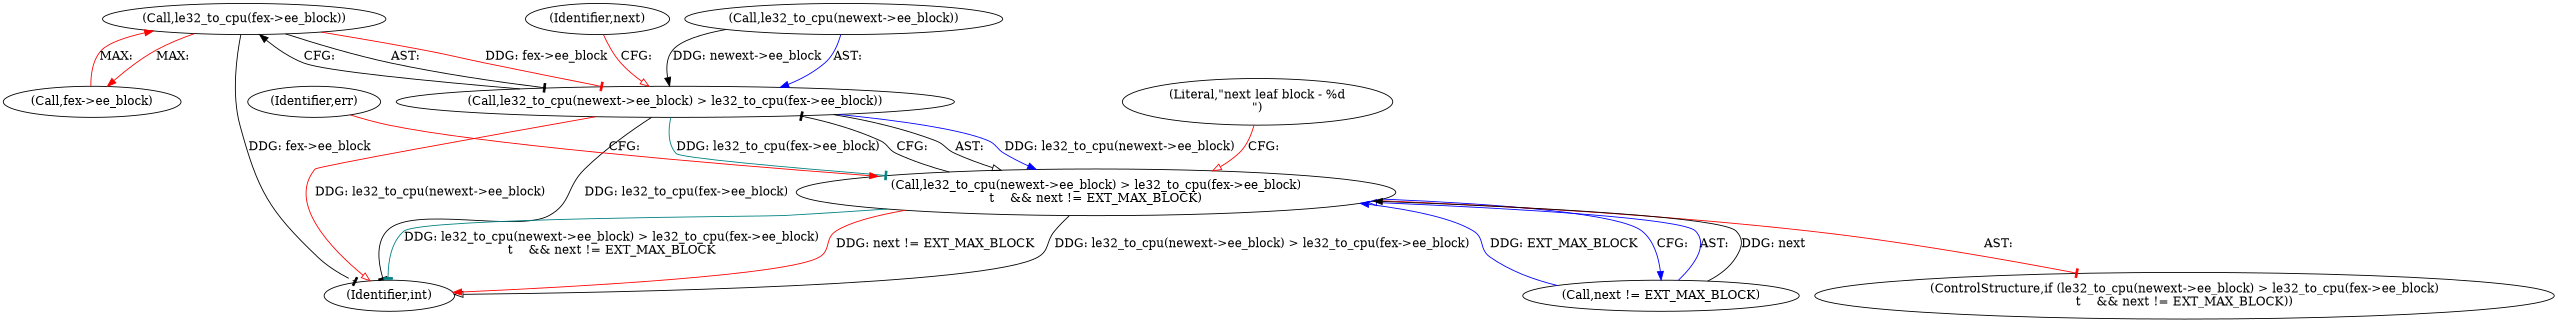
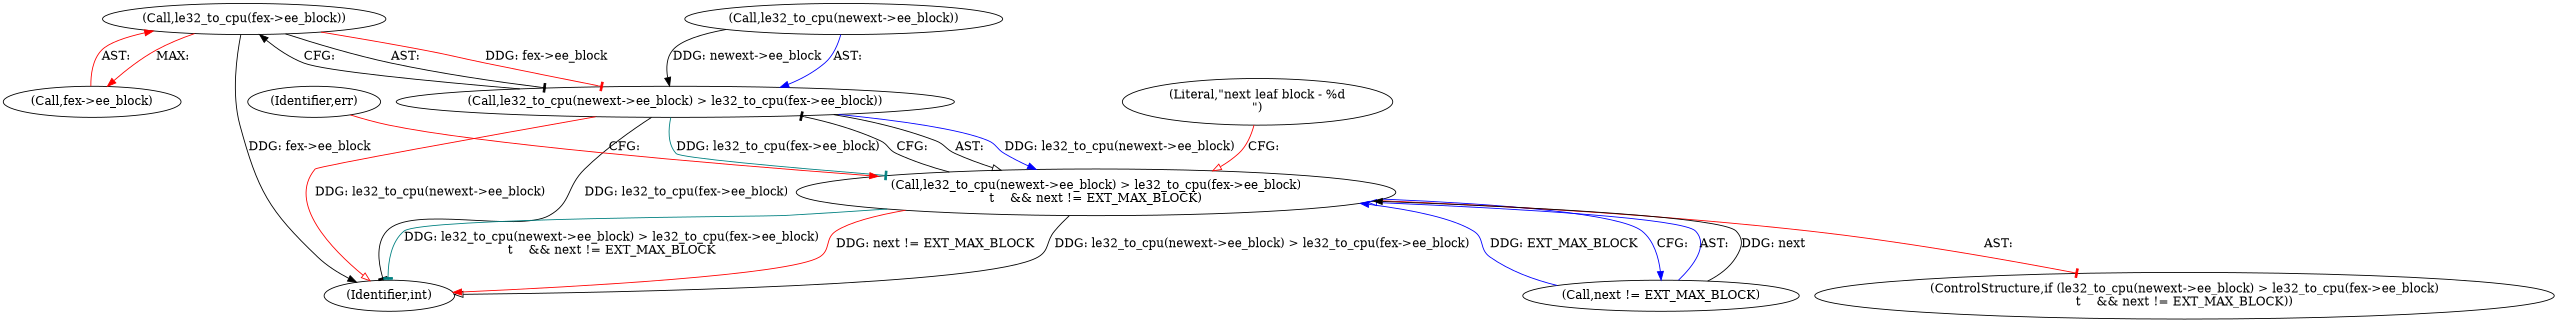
(598, 19) -> none
(118, 57) -> (118, 57)
(256, 174) -> (256, 174)
